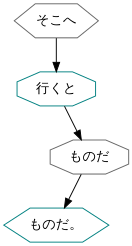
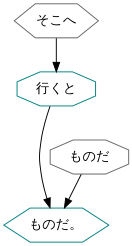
(71, 119) -> (40, 152)
